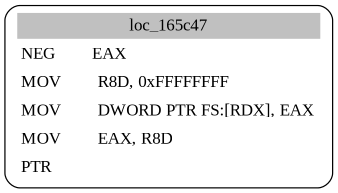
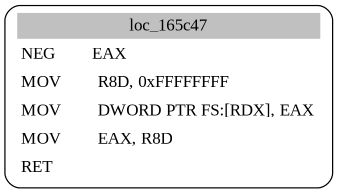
(55, 167) -> (55, 167)
